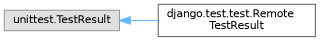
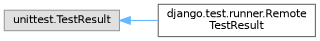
(237, 20) -> (237, 20)
